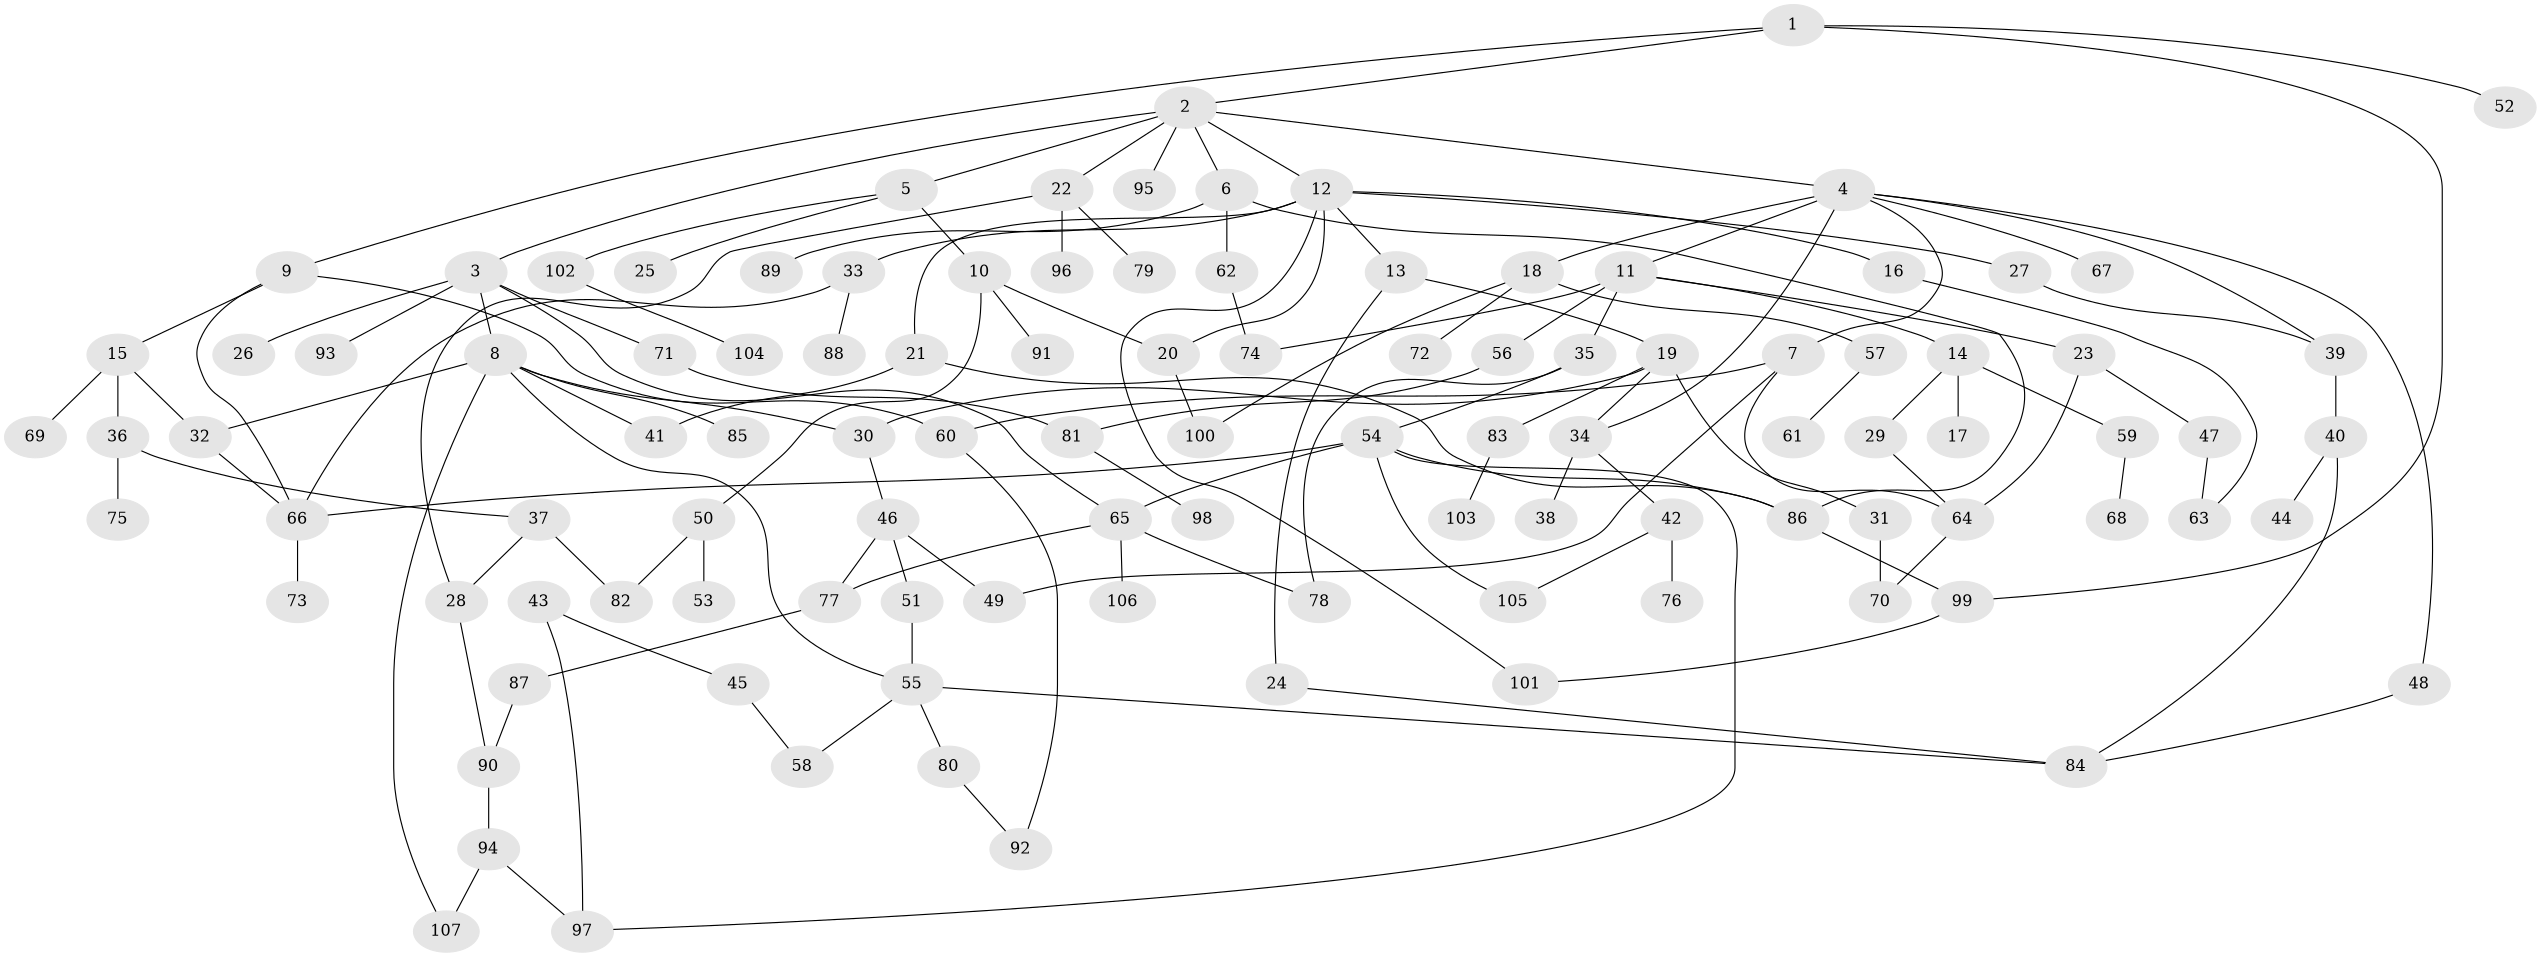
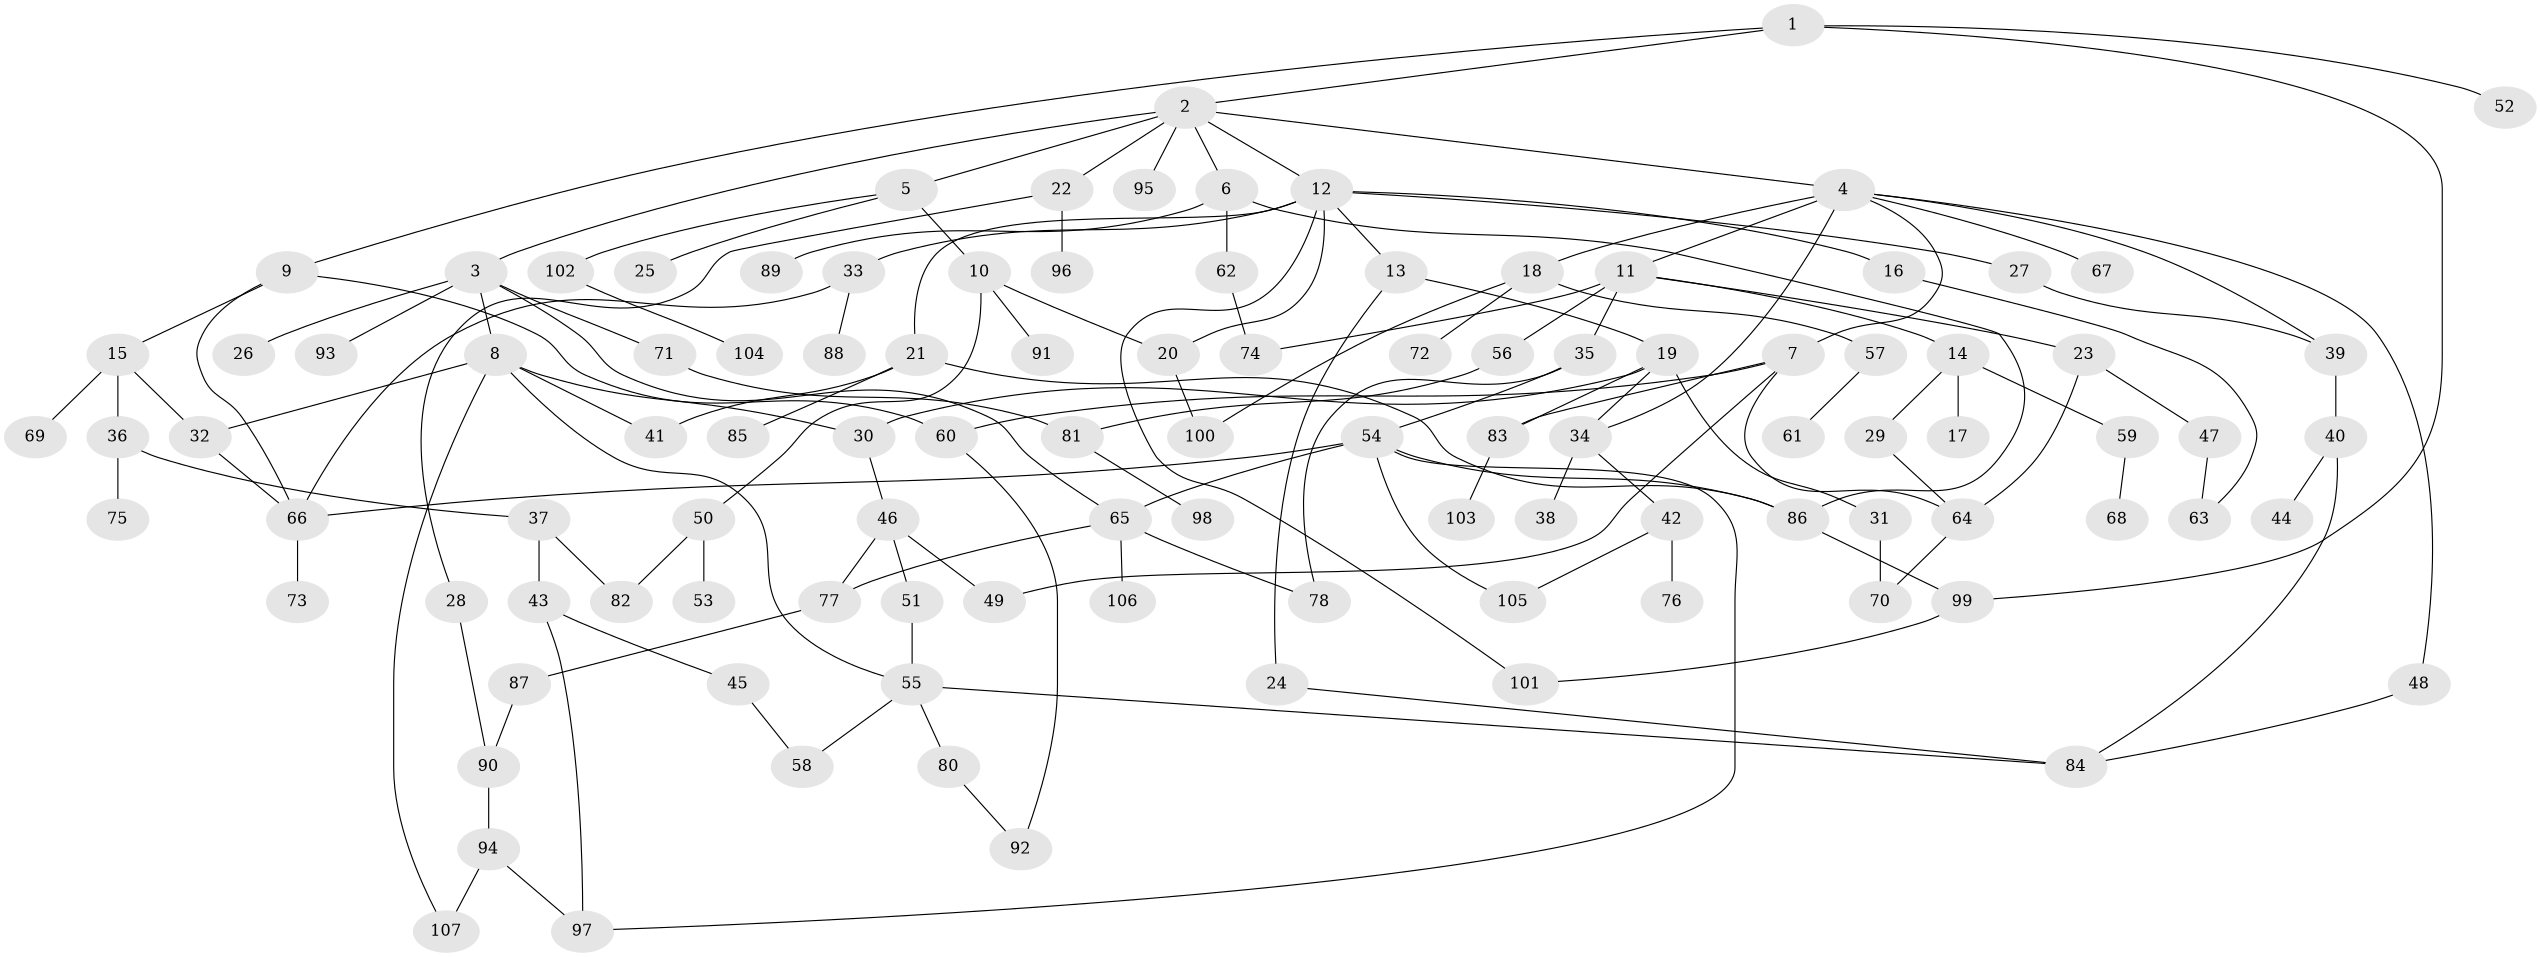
(1144, 272) -> none
none -> (1643, 391)
(618, 395) -> (802, 408)
(498, 561) -> (539, 561)
